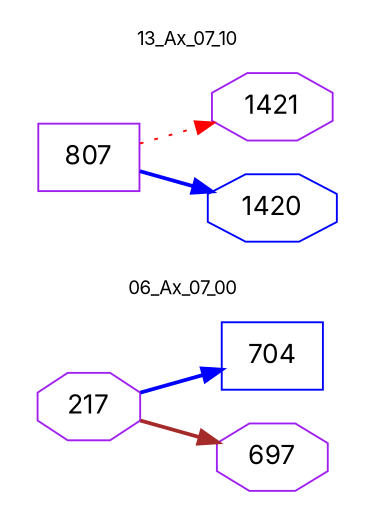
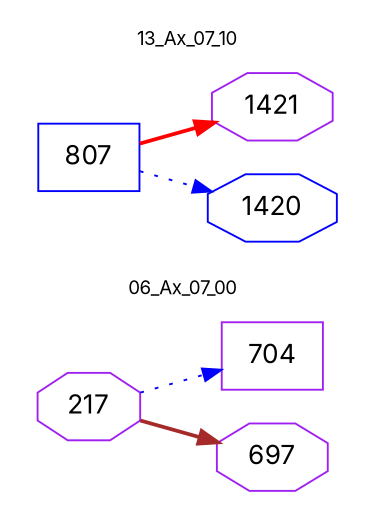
(168, 136) -> (168, 136)
(89, 157) -> (89, 157)
(167, 179) -> (167, 179)
(272, 356) -> (272, 356)
(172, 384) -> (172, 384)
